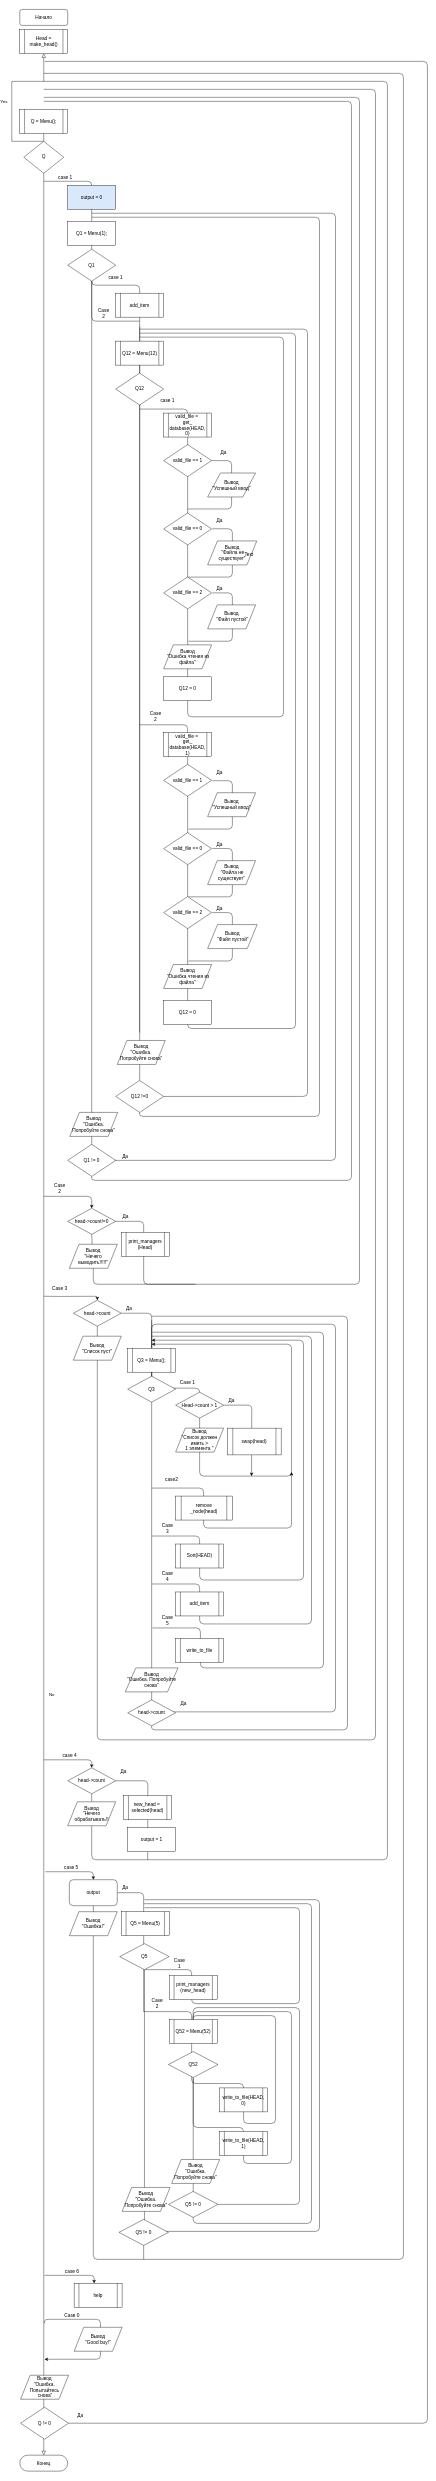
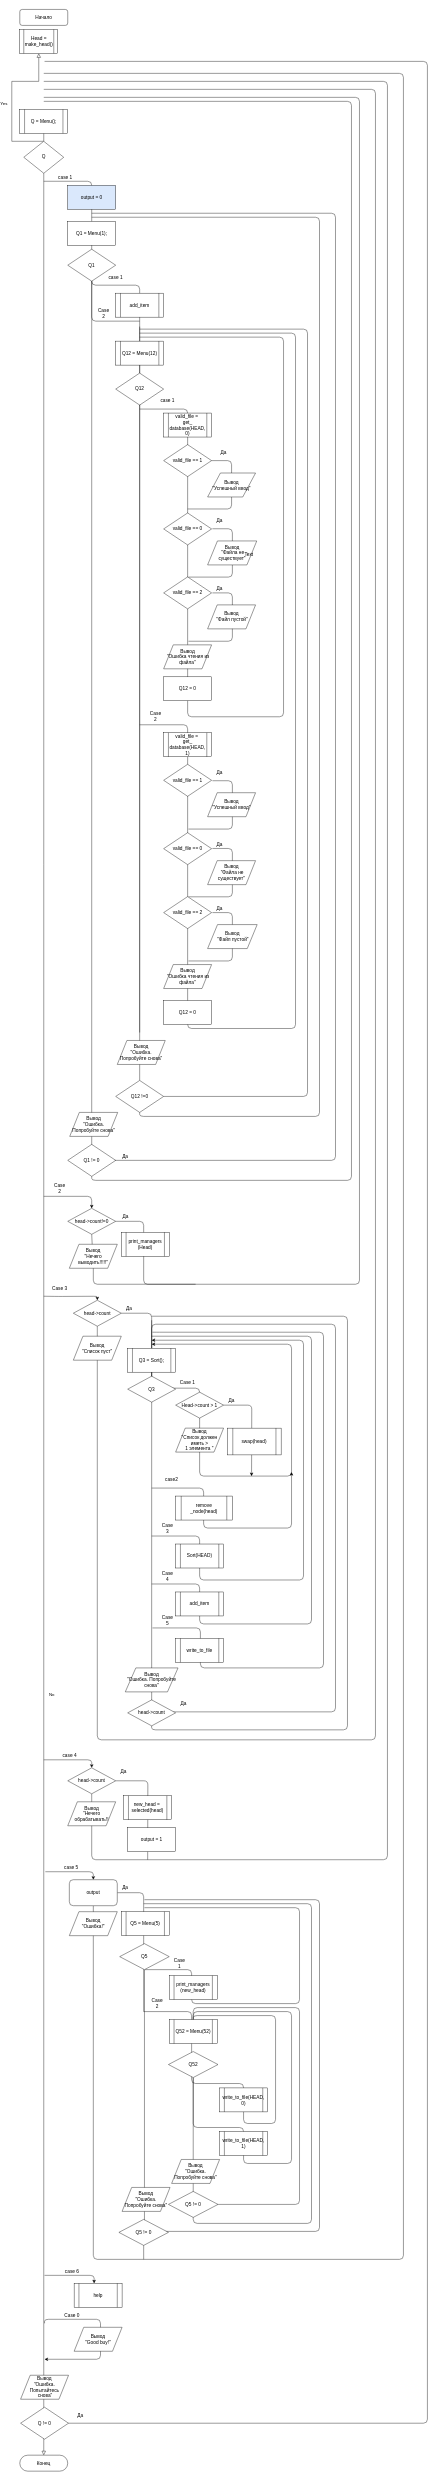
(44, 40) -> (39, 40)
(152, 1360) -> (152, 1360)
